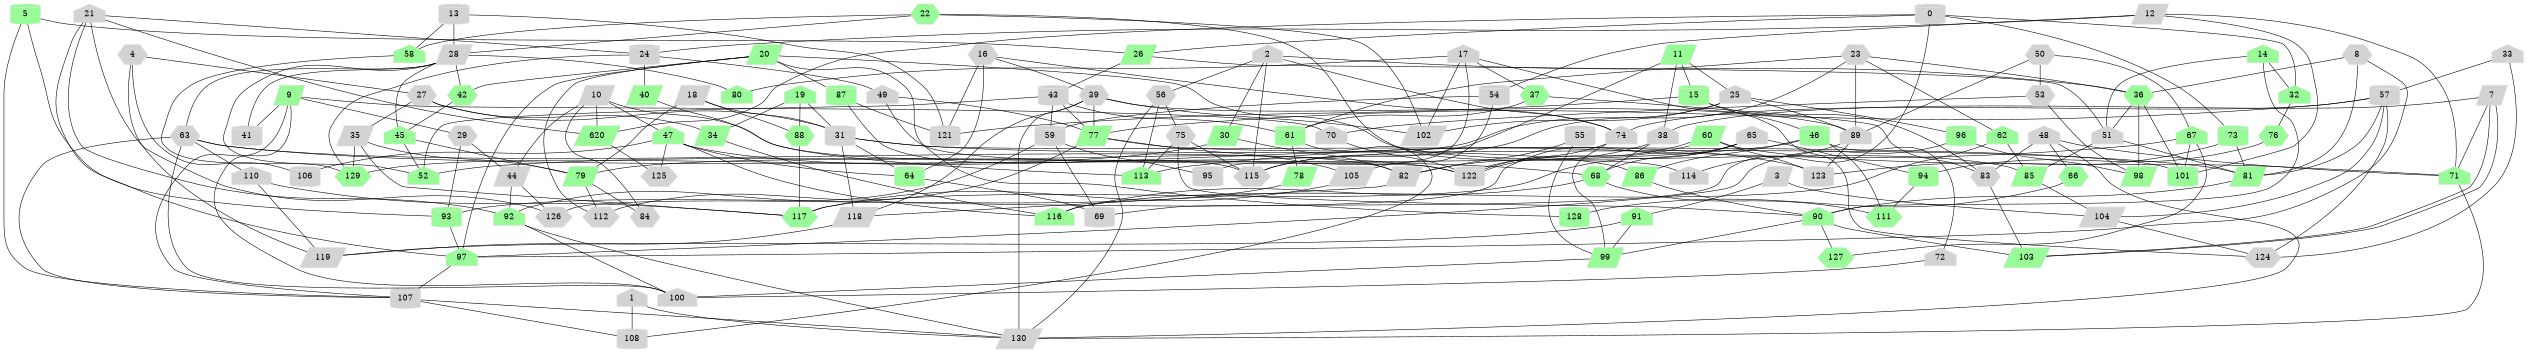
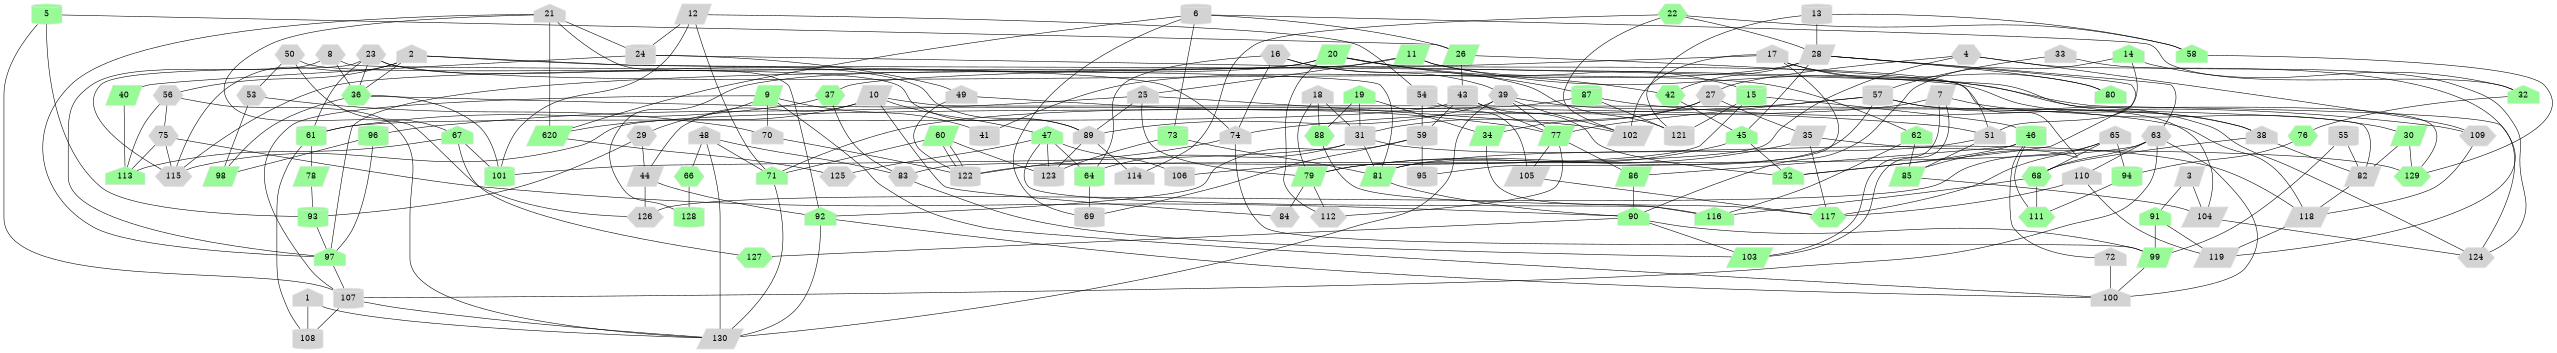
(1930, 14) -> (1196, 14)
(692, 95) -> (1318, 95)
none -> (2478, 136)
